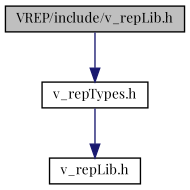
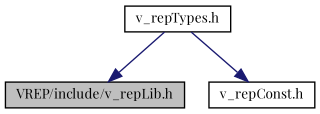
(95, 50) -> (142, 52)
(95, 171) -> (262, 95)
